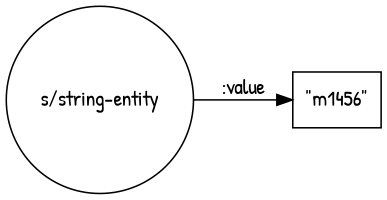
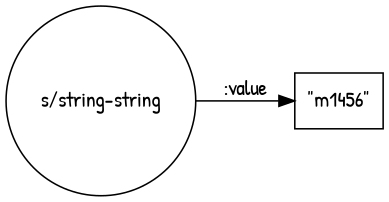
(100, 100) -> (101, 101)
